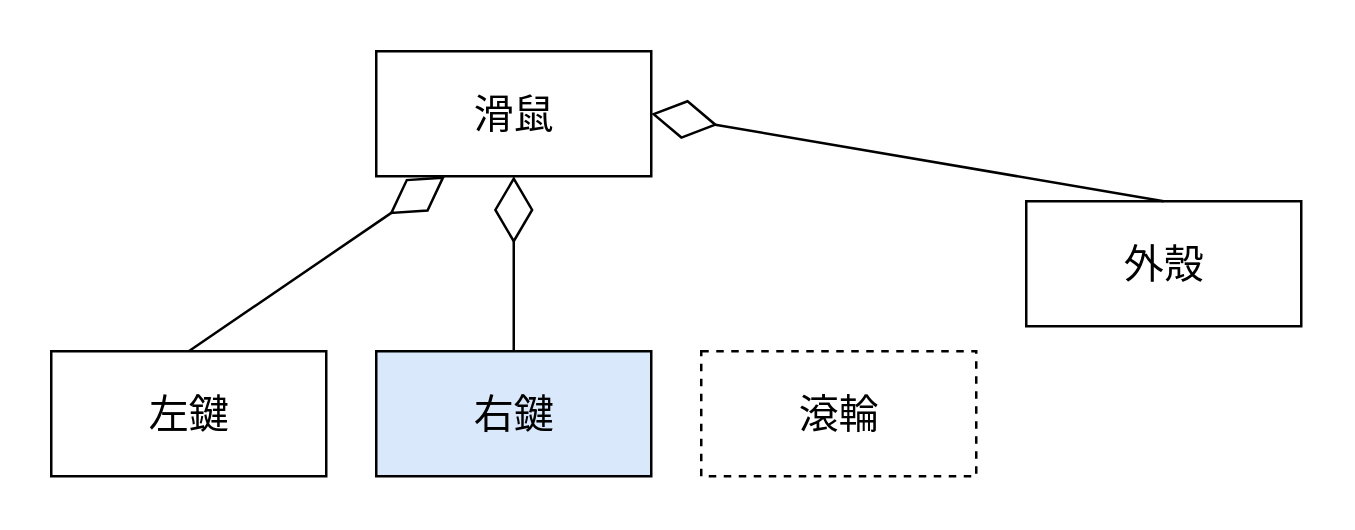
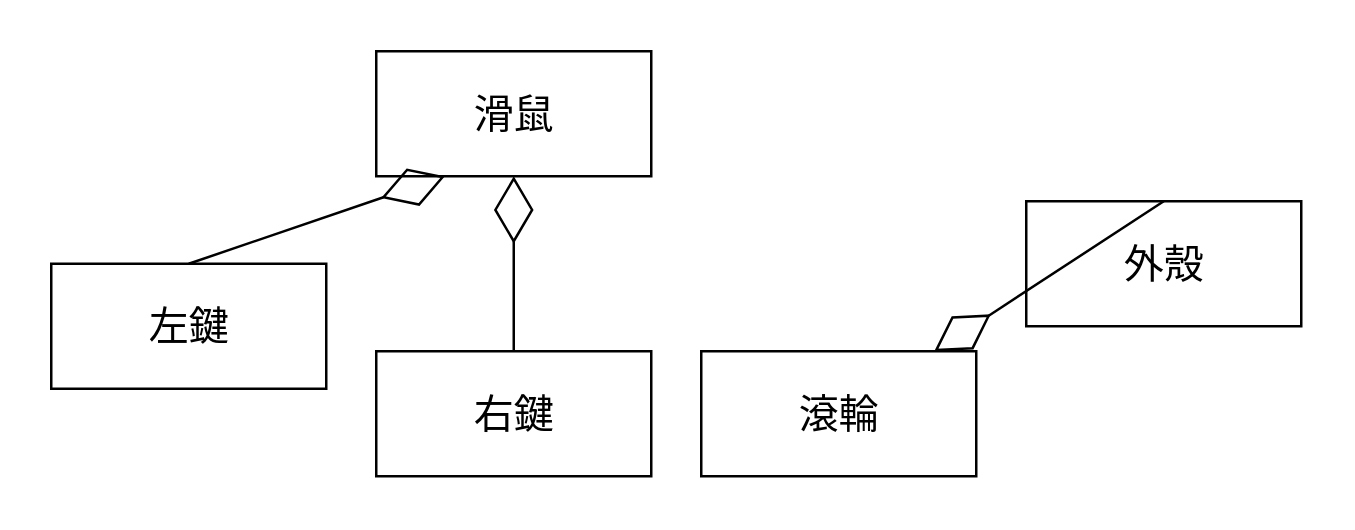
(940, 163) -> (1077, 258)
(189, 414) -> (189, 326)
(514, 414) -> (514, 414)
(839, 414) -> (839, 414)
